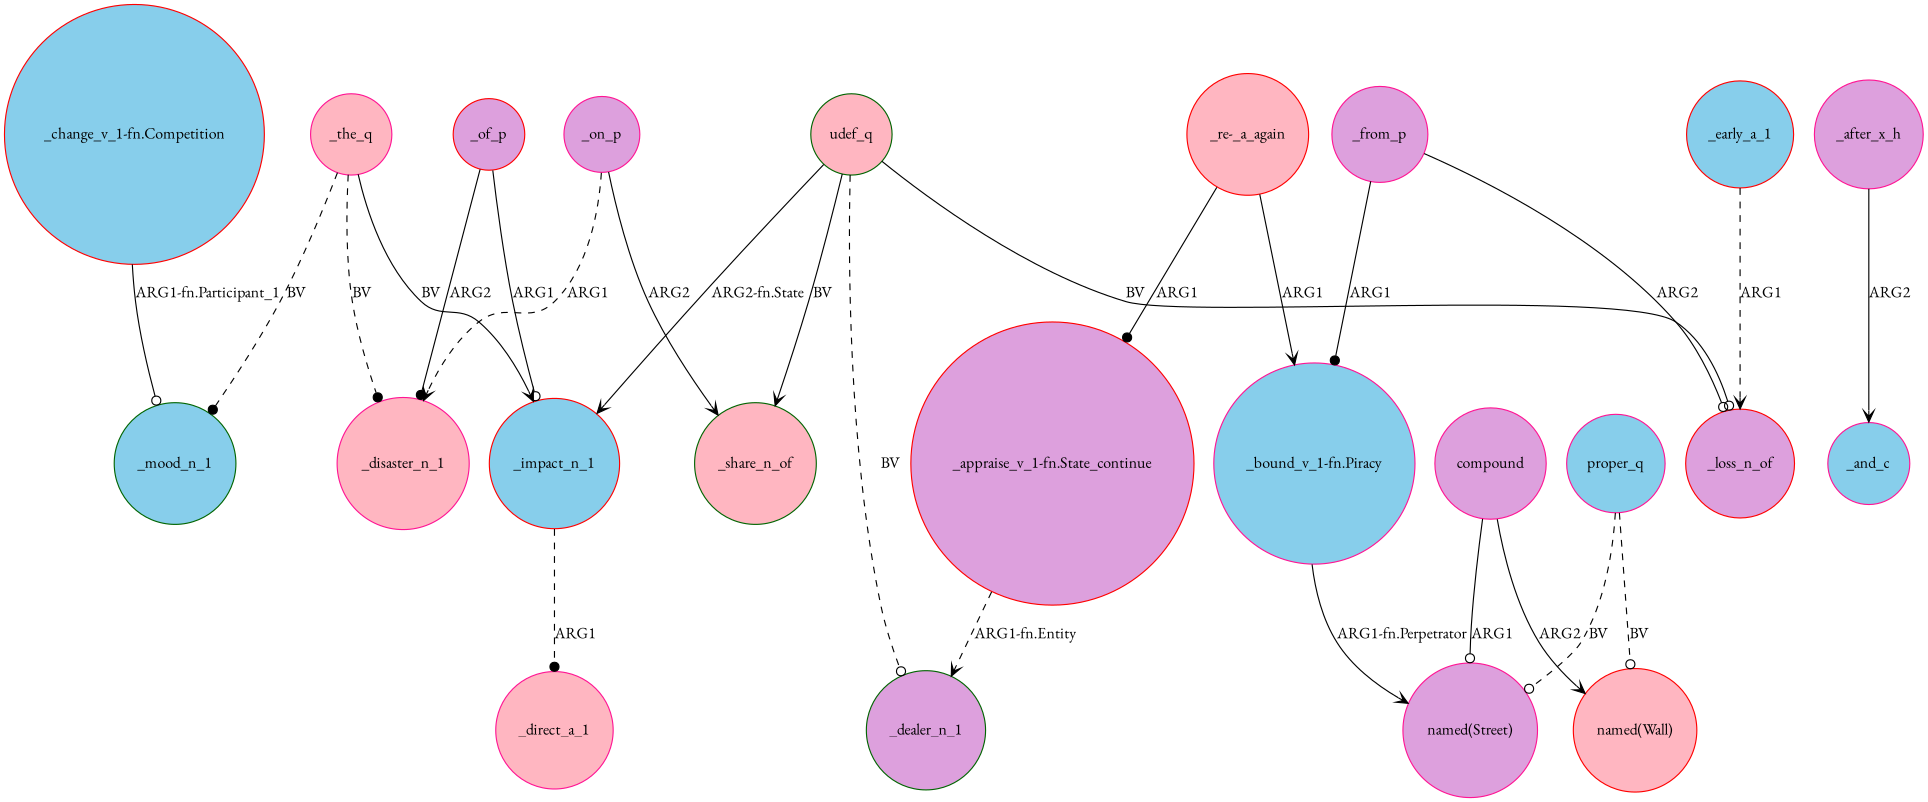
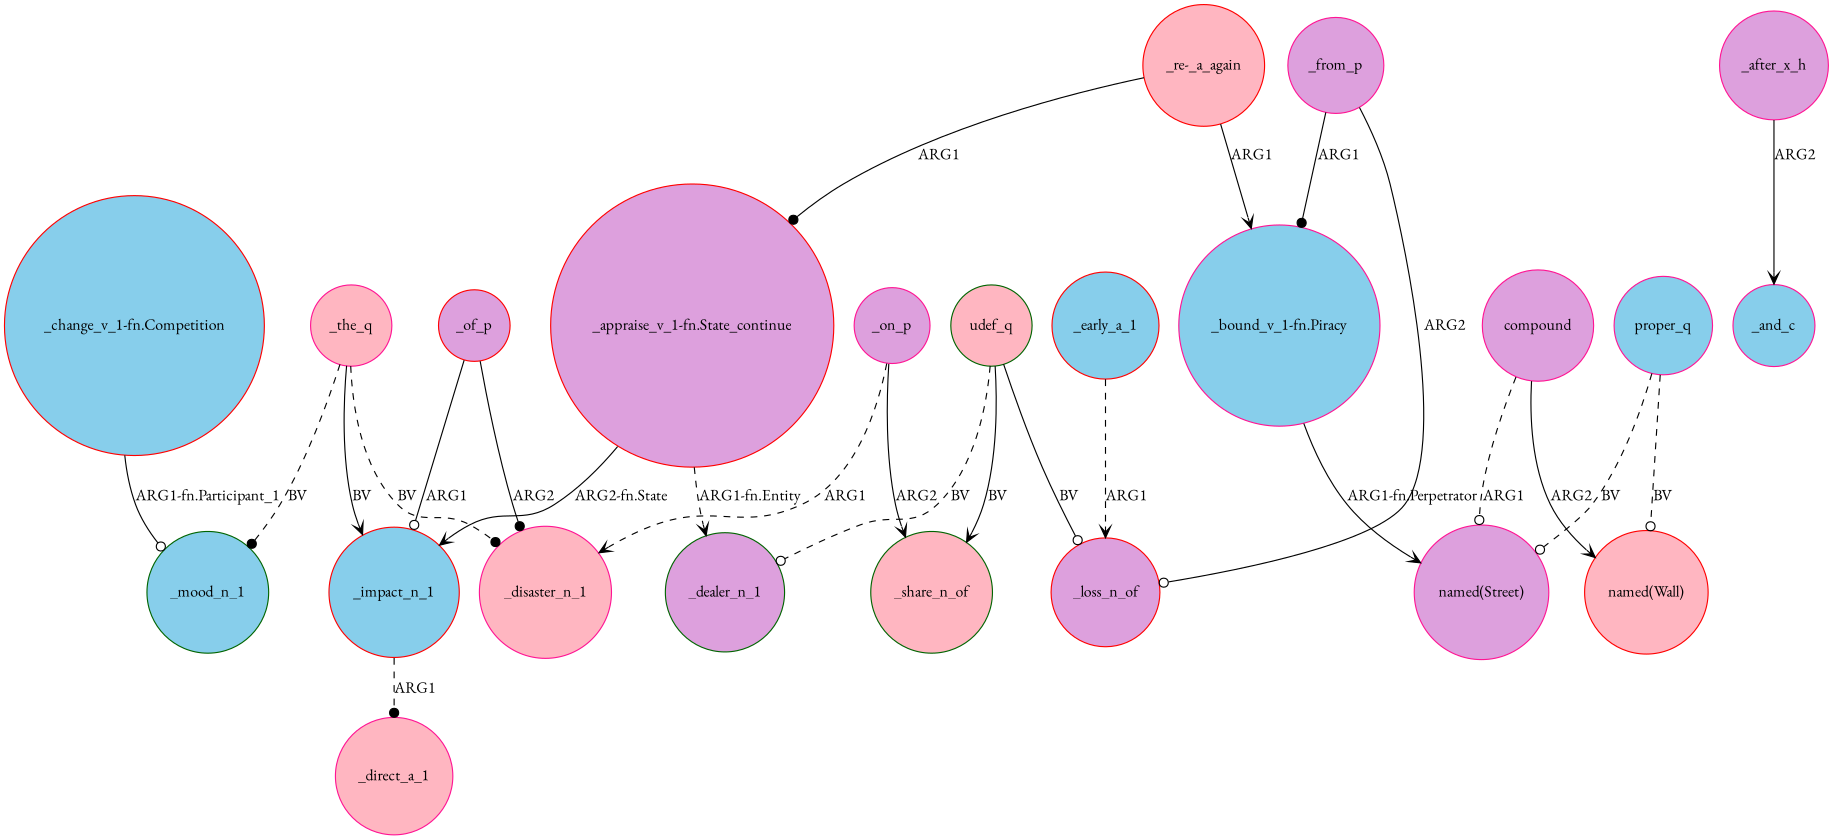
(713, 283) -> (542, 511)
(1475, 586) -> (1493, 445)
